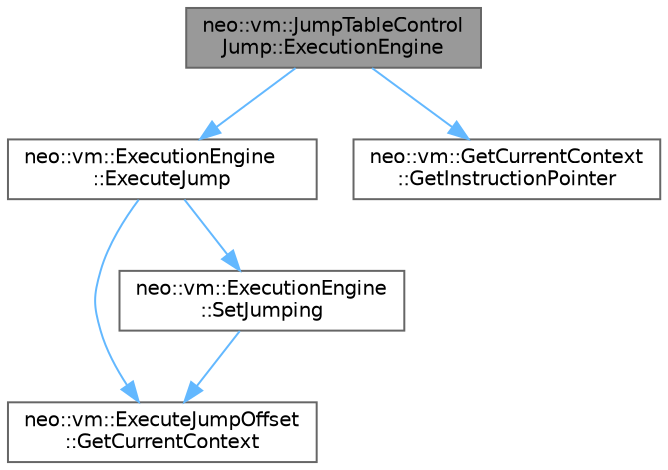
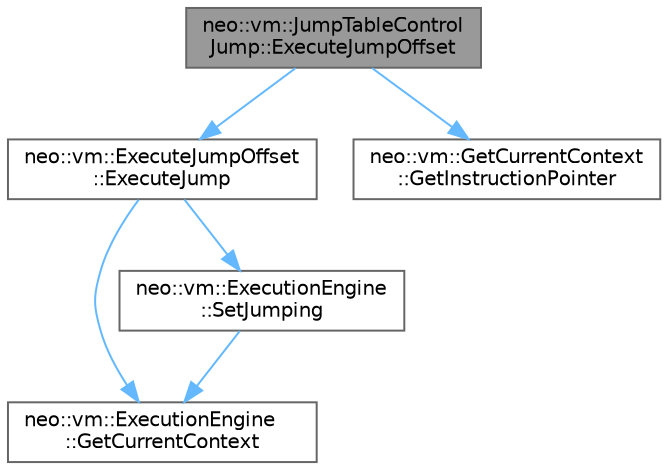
(334, 38) -> (334, 38)
(162, 169) -> (162, 169)
(162, 432) -> (162, 432)
